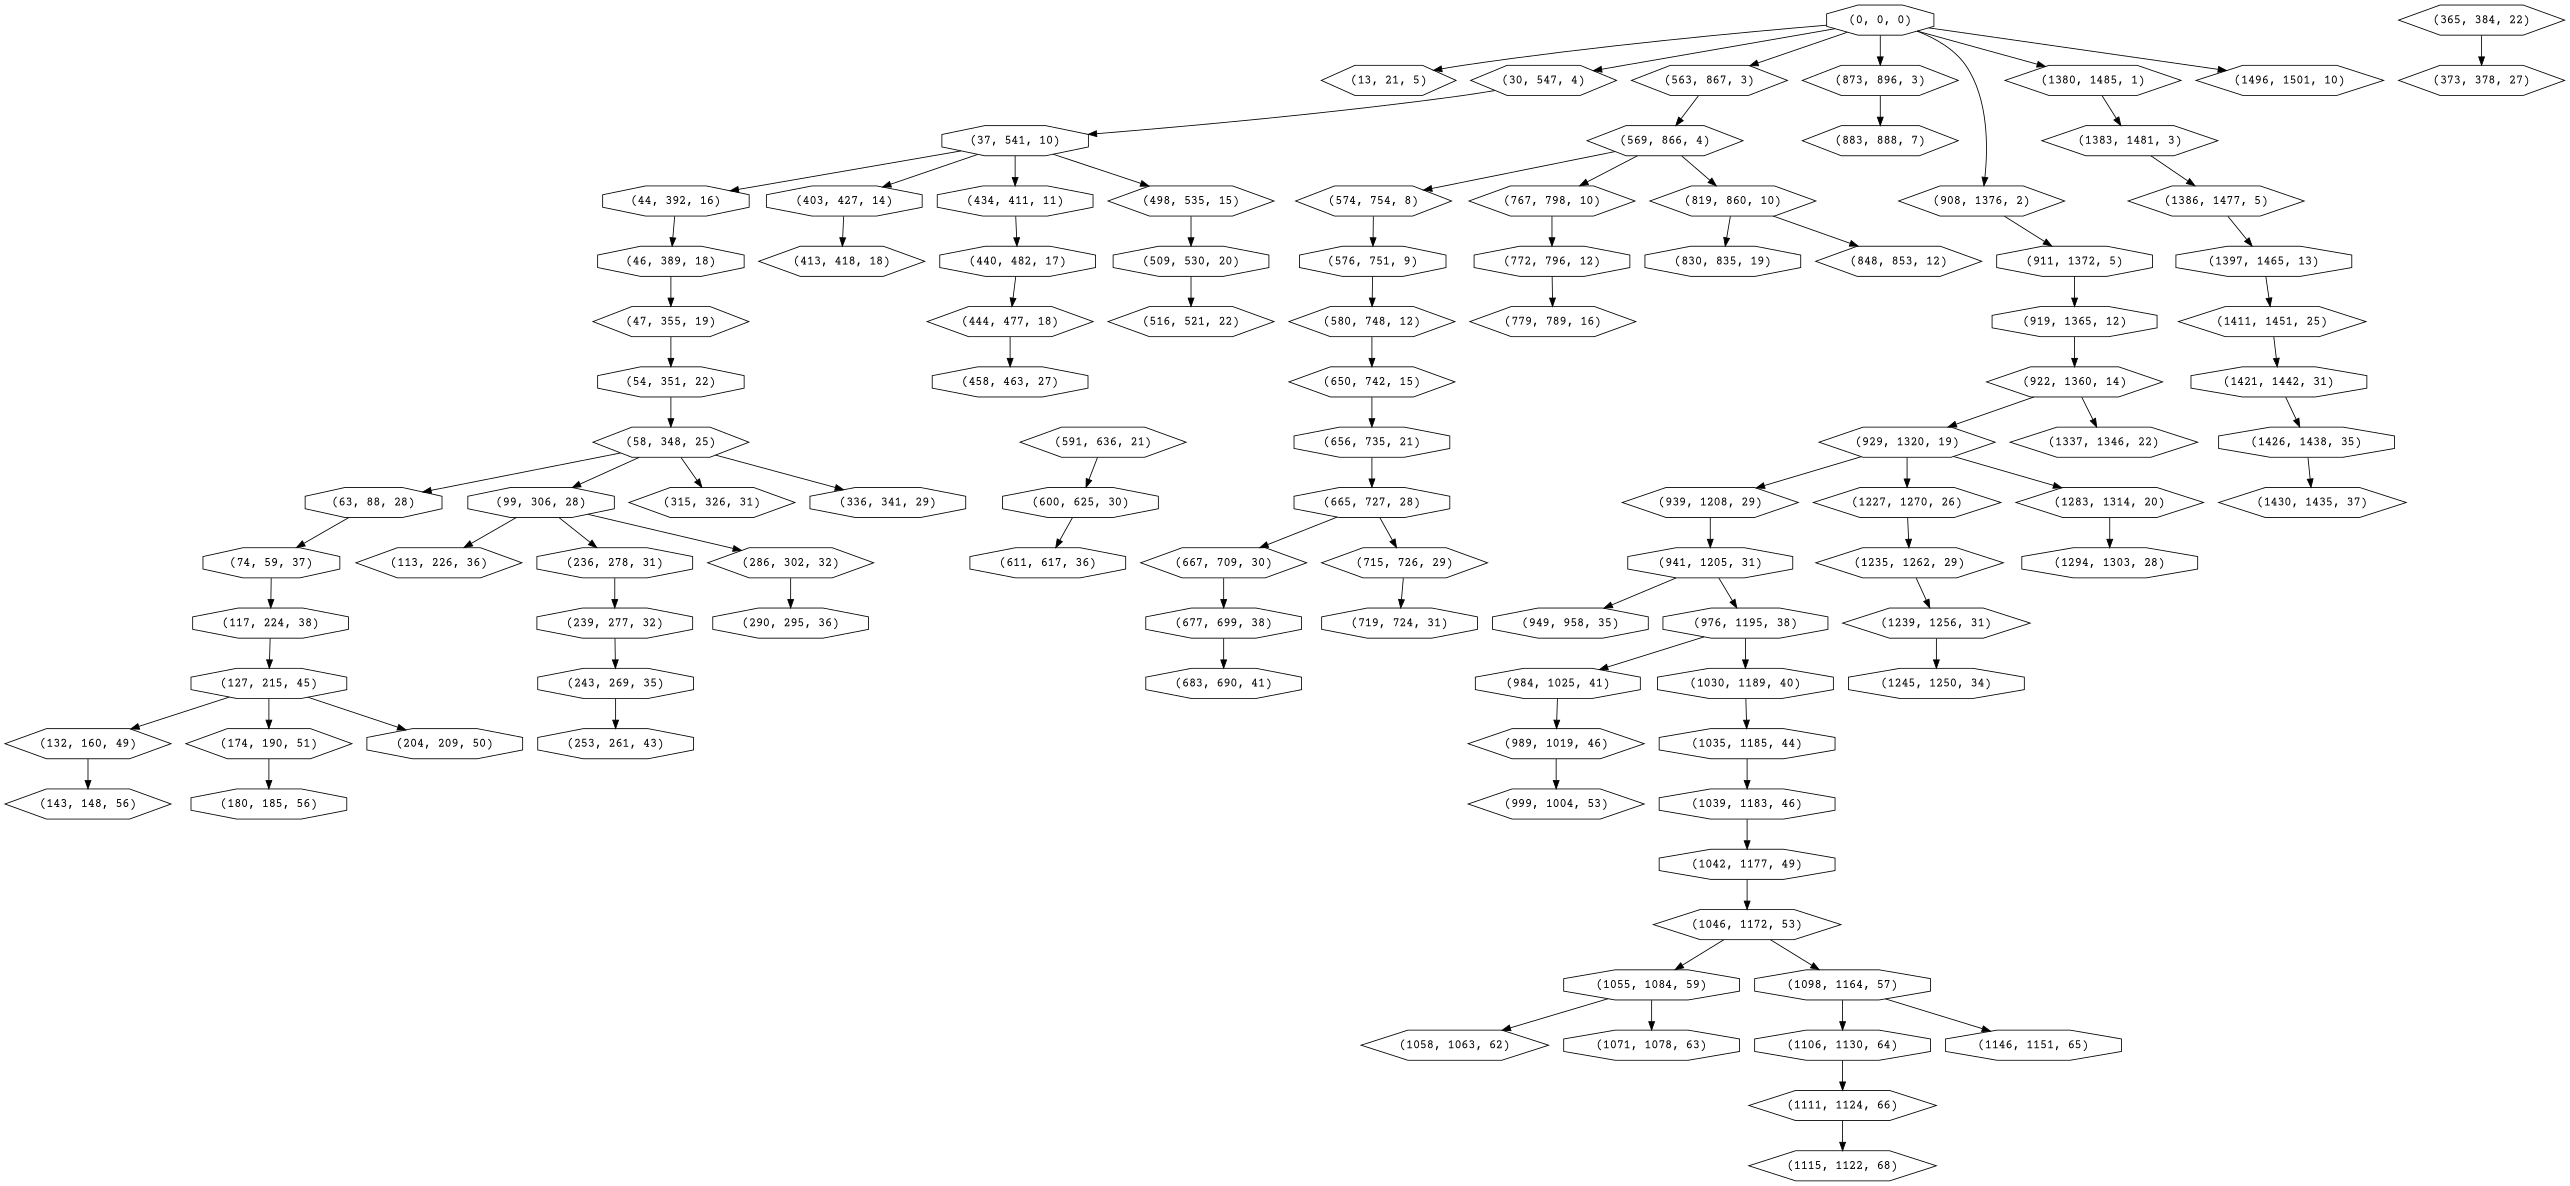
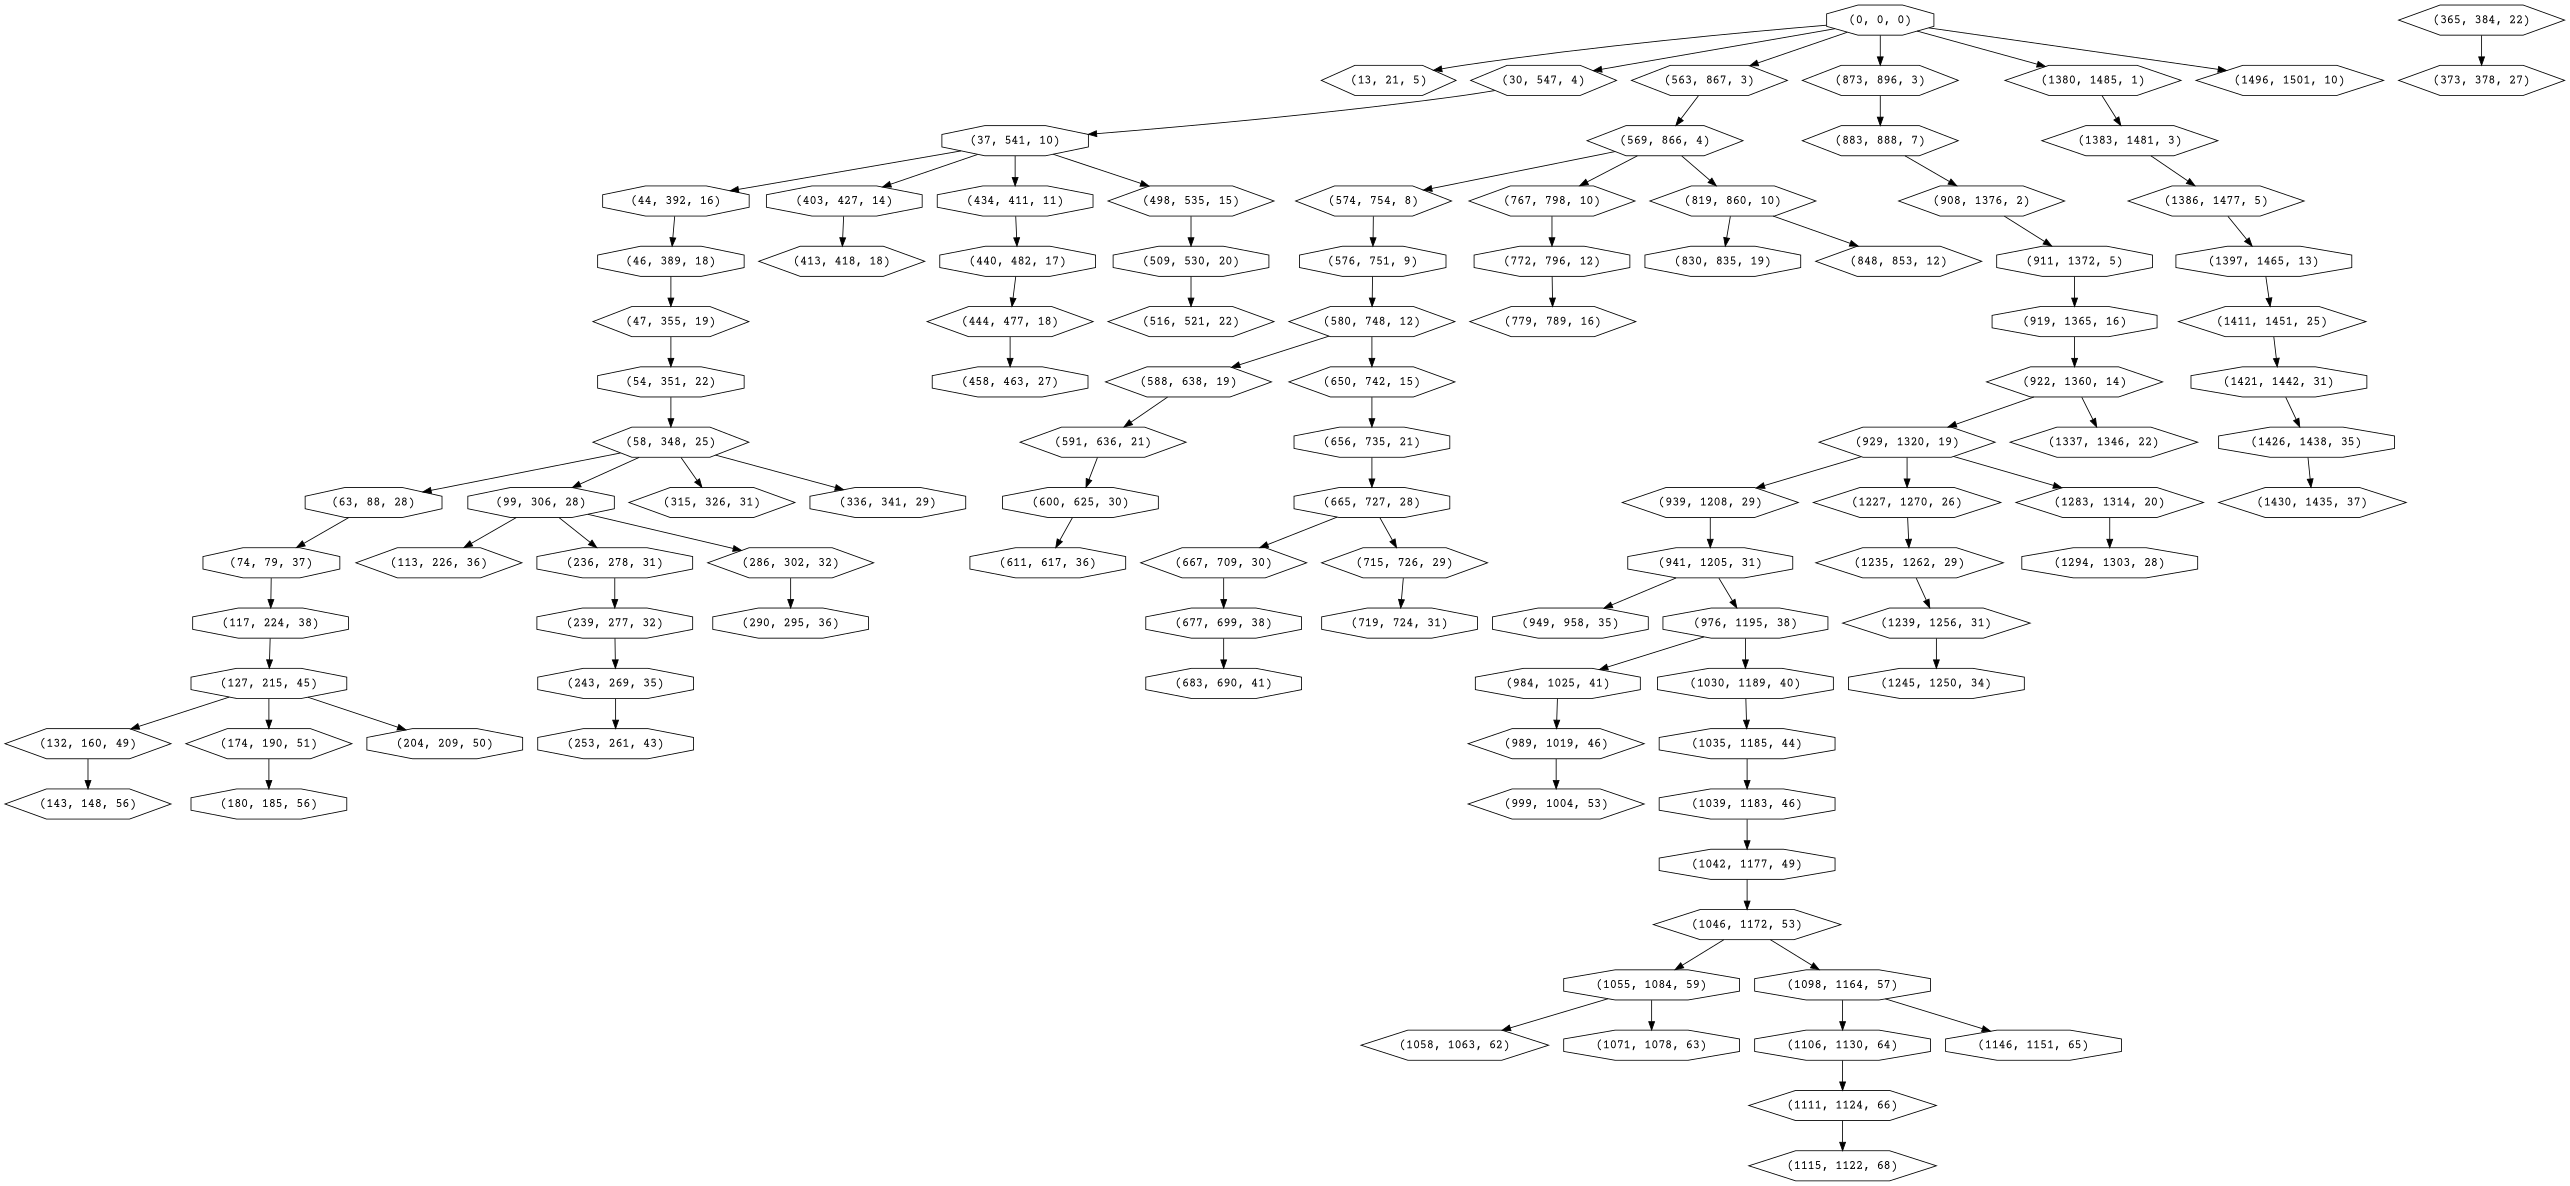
(1978, 90) -> (1927, 169)
(2075, 322) -> (2075, 322)
none -> (1188, 382)
(271, 563) -> (271, 563)
